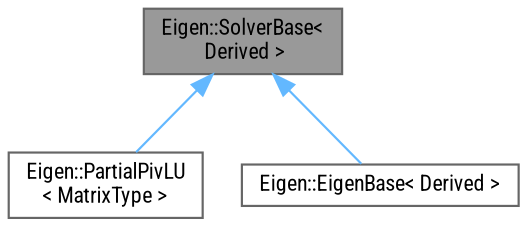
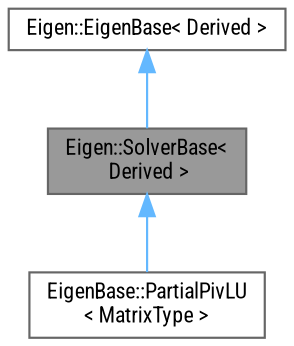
(325, 127) -> (147, 100)
(106, 185) -> (147, 305)
